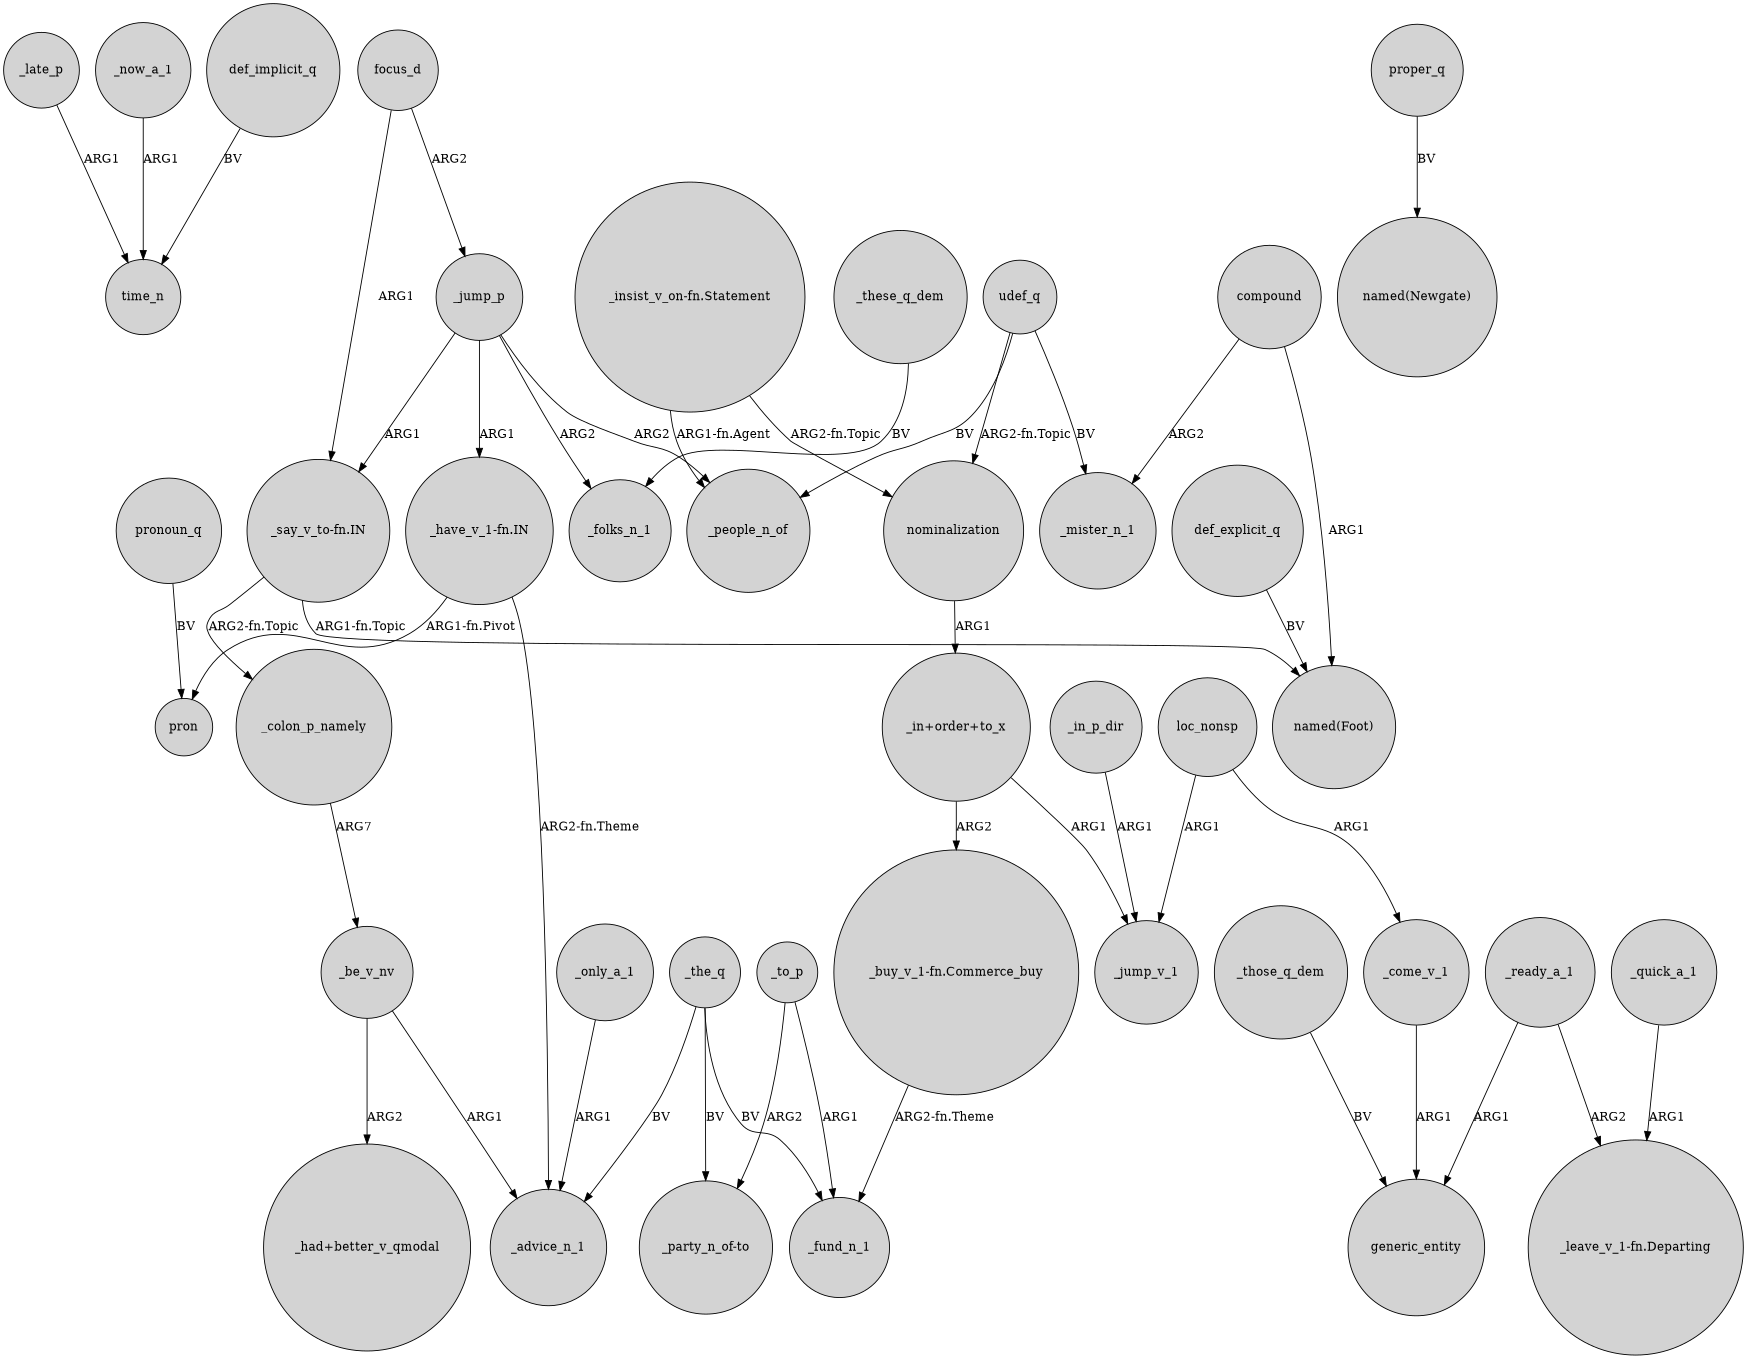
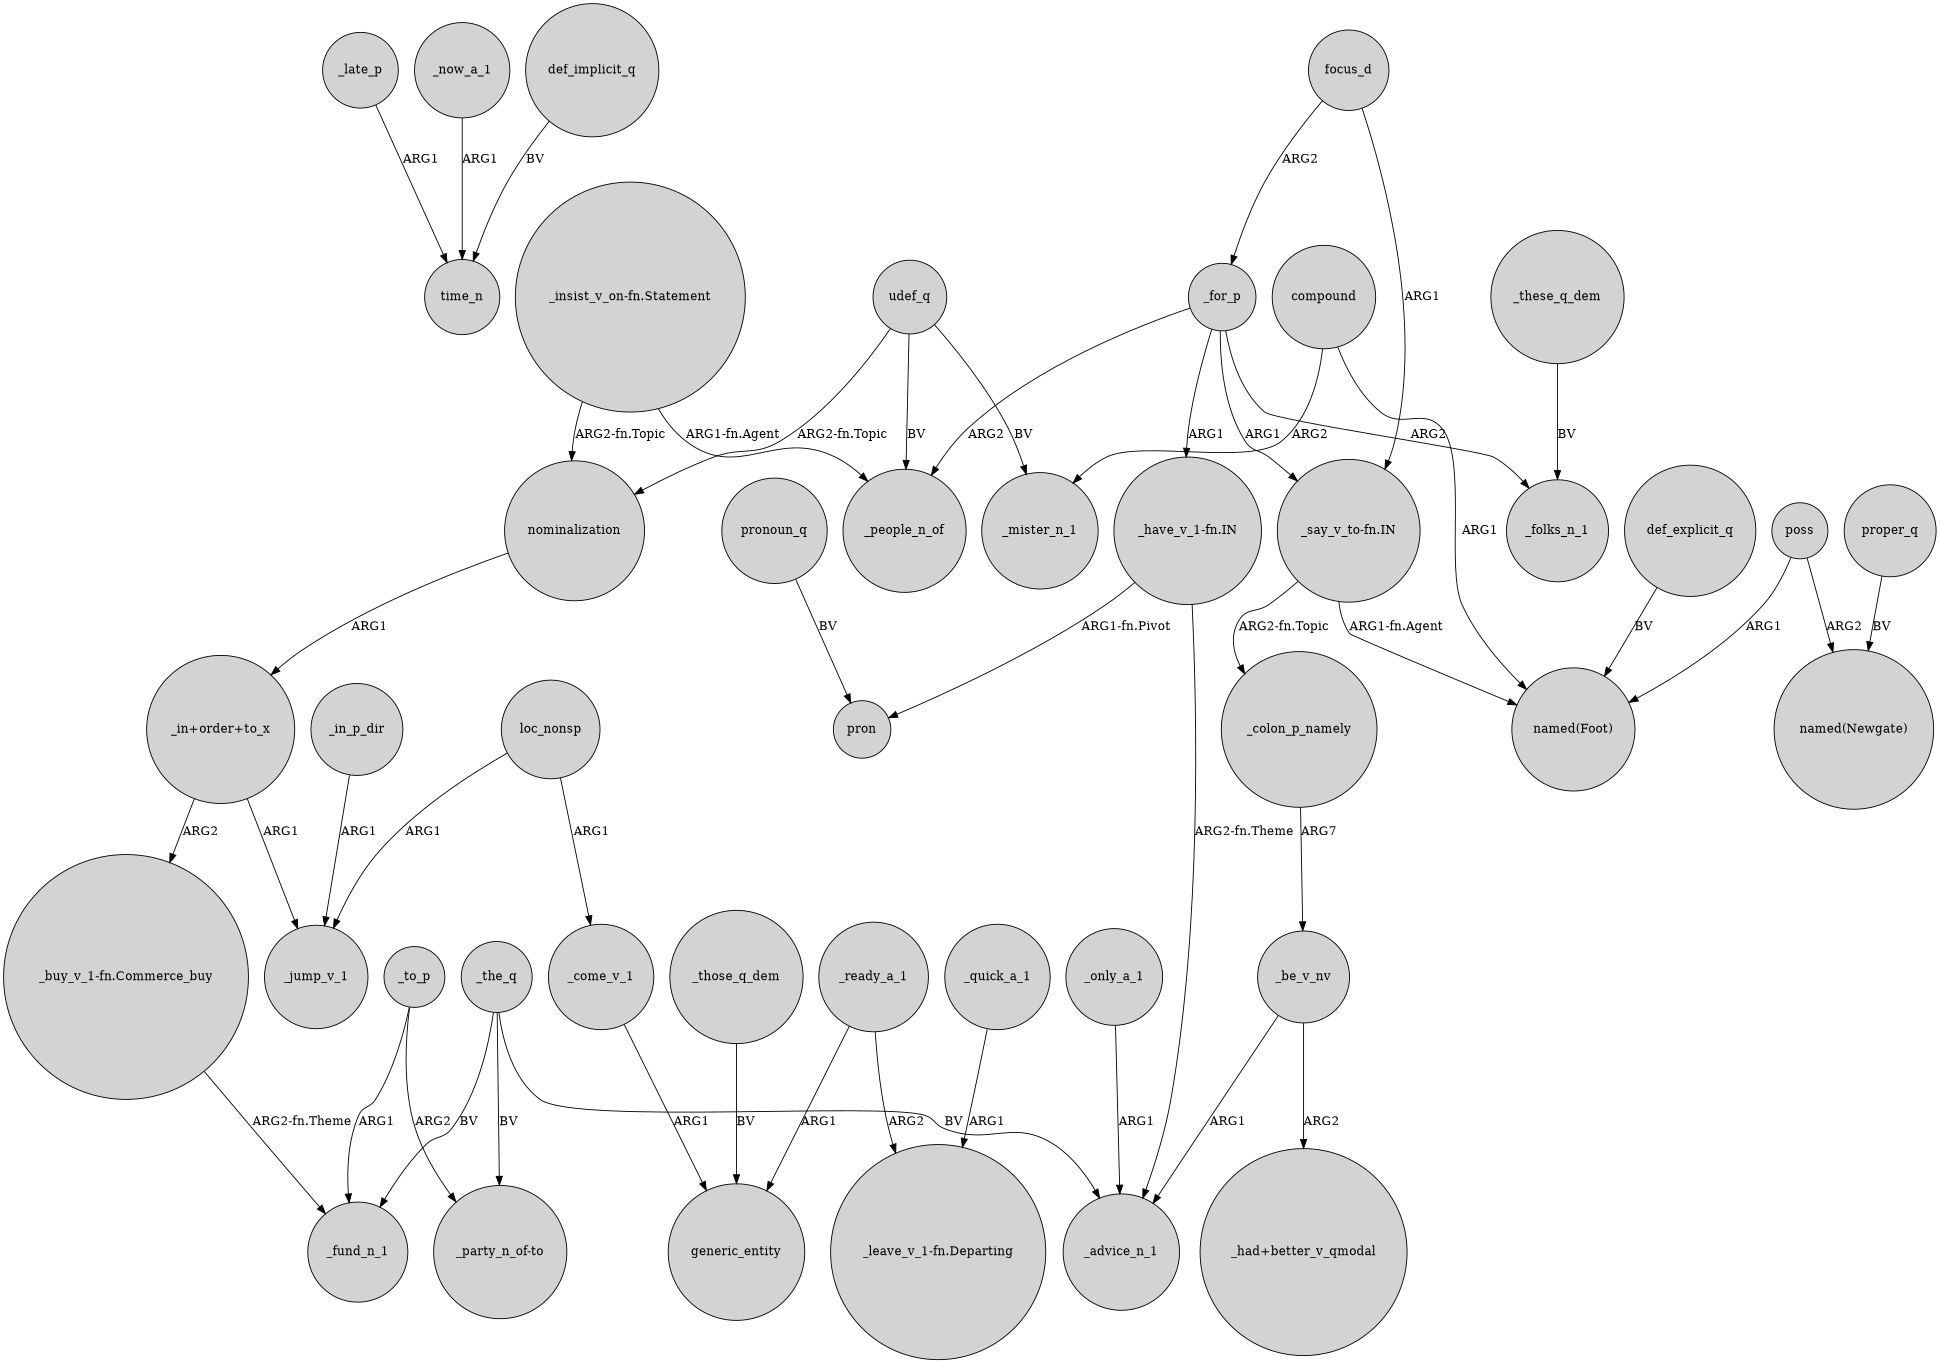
(479, 297) -> (1222, 297)
none -> (1800, 531)
(361, 627) -> (1396, 627)
